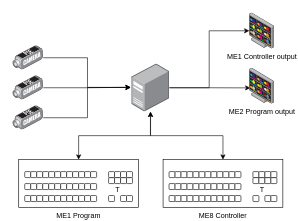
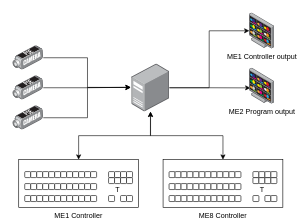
(78, 216) -> (78, 216)
